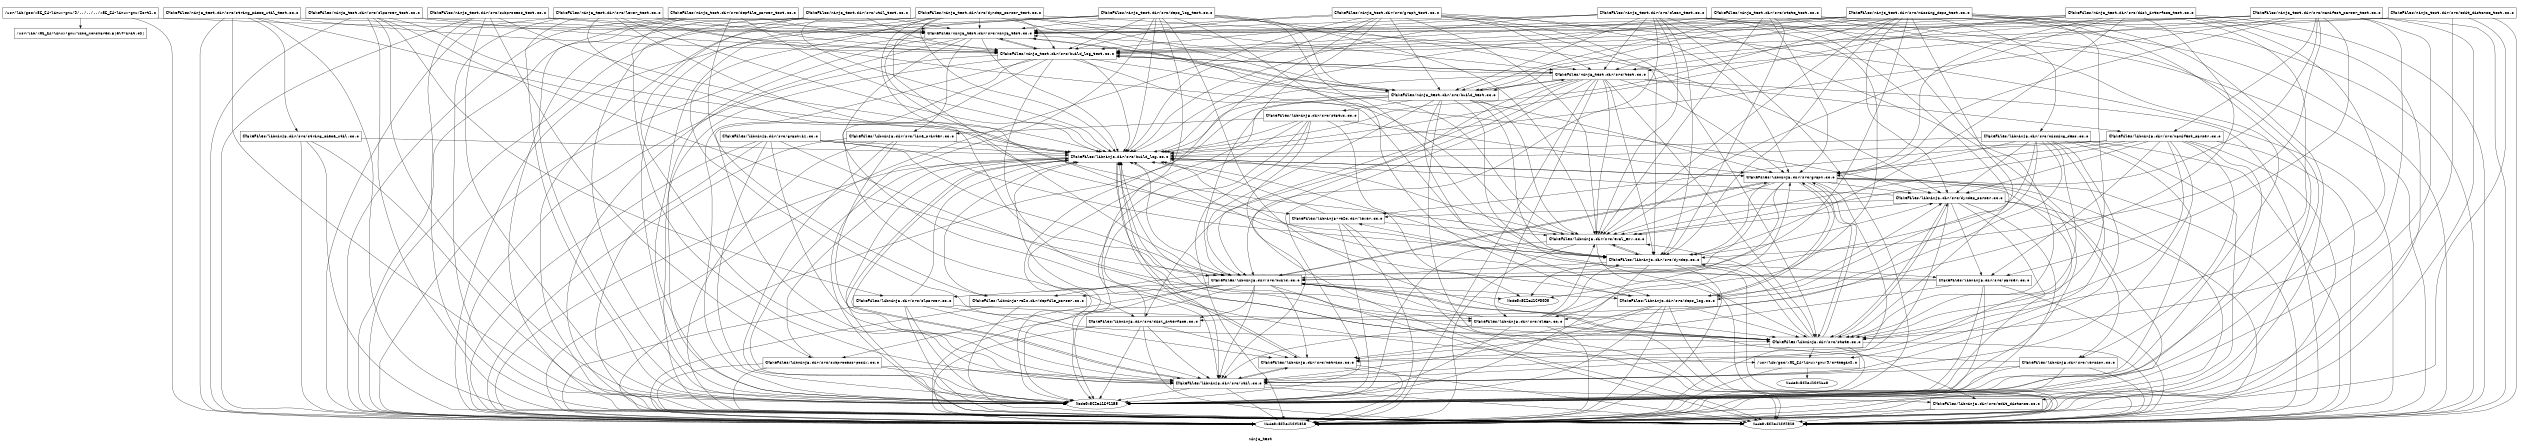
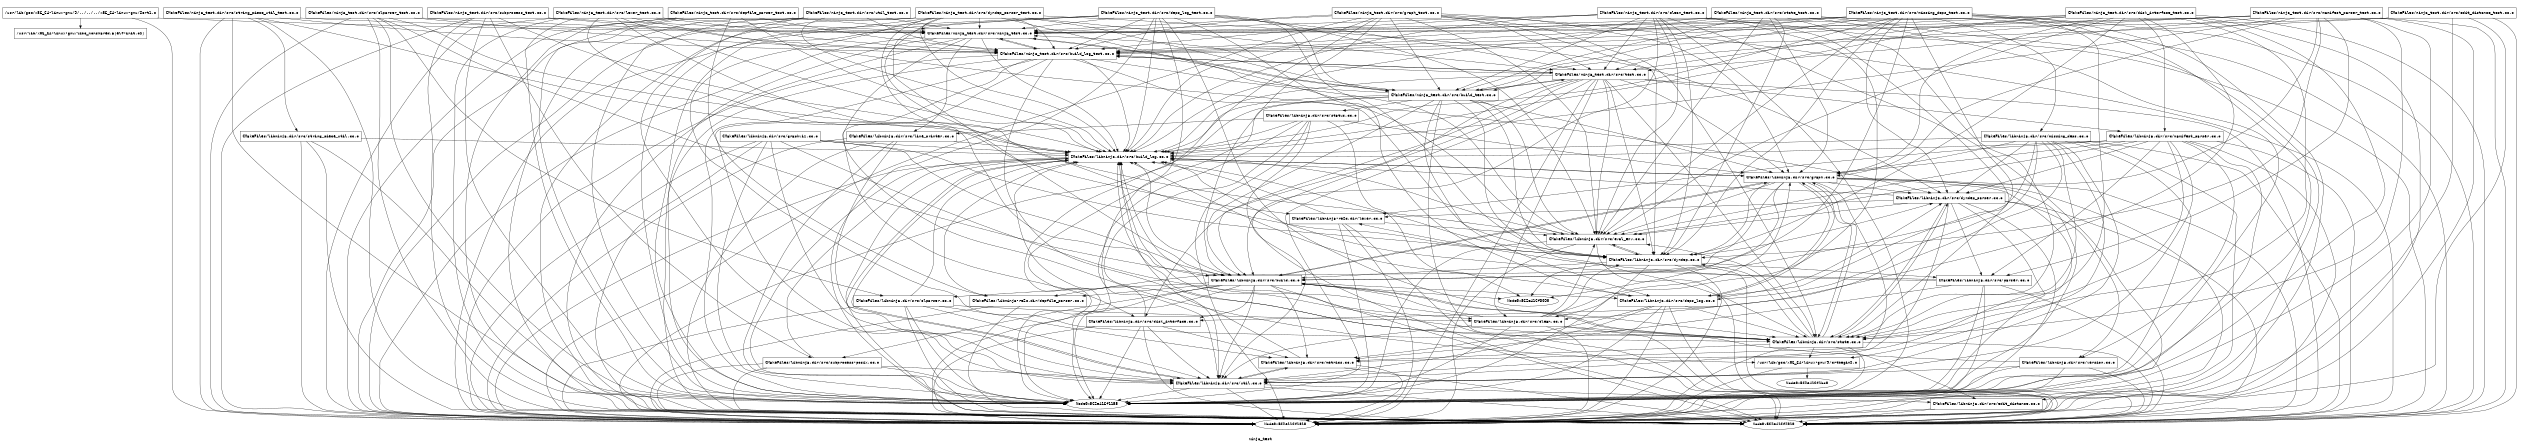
(2255, 83) -> (2164, 71)
(1180, 298) -> none
(768, 309) -> (624, 403)
(1285, 424) -> (1285, 424)
